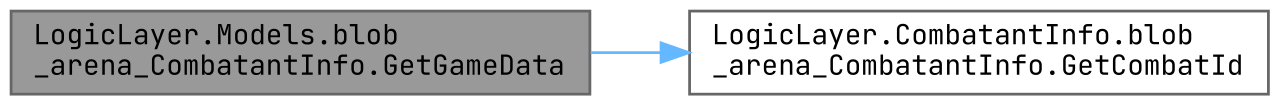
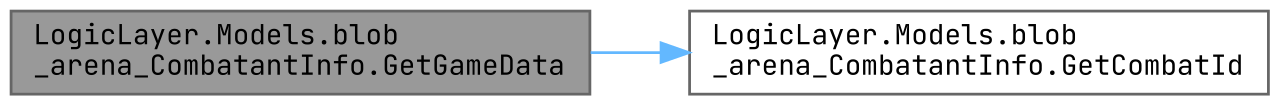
(979, 53) -> (979, 53)
